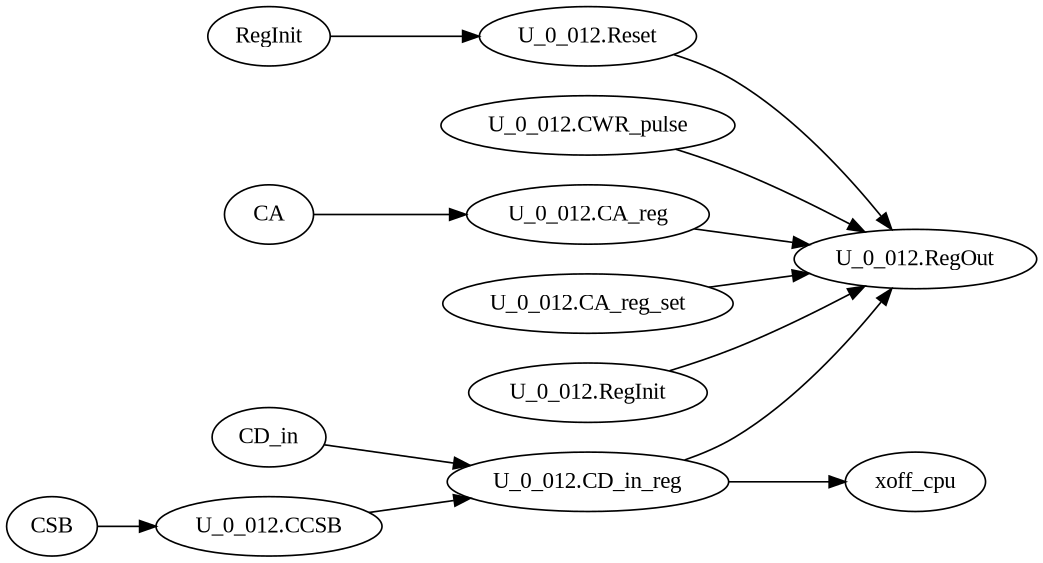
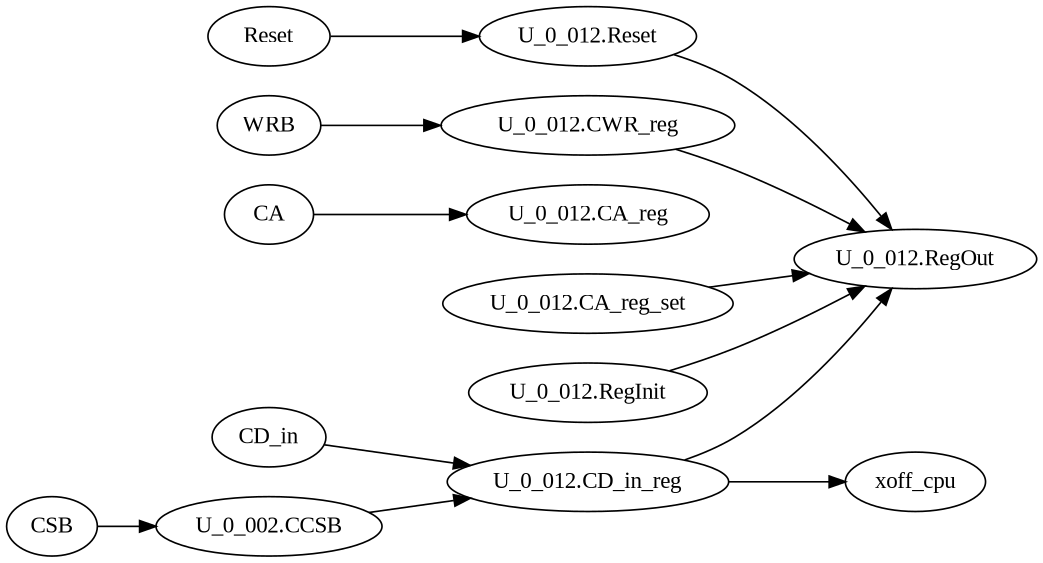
(269, 36) -> (269, 36)
none -> (269, 125)
(588, 125) -> (588, 125)
(744, 236) -> none
(269, 526) -> (269, 526)
